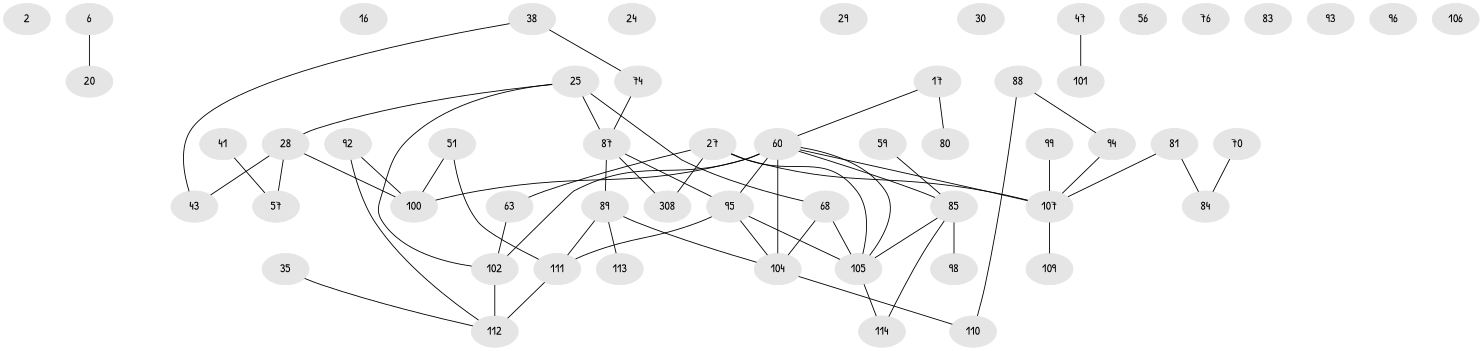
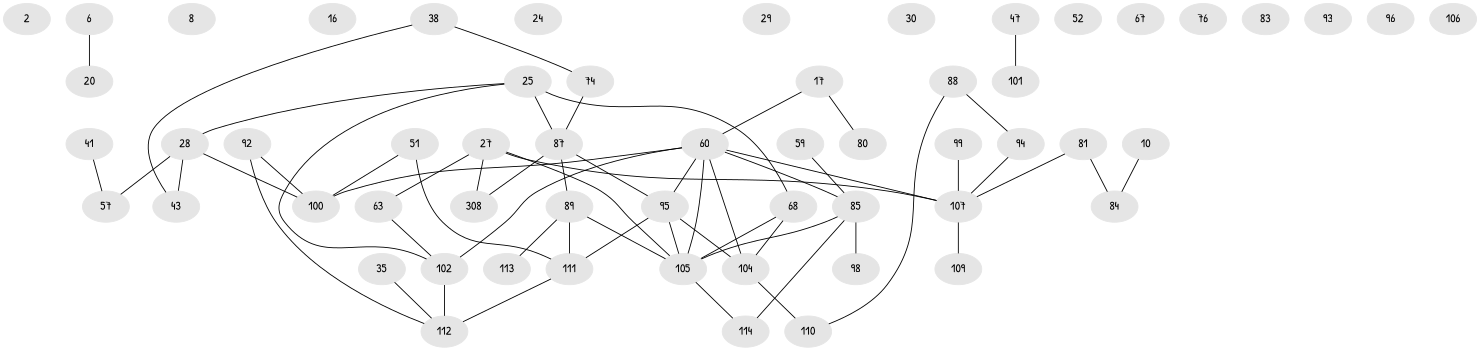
none -> (192, 19)
none -> (1141, 19)
(1143, 19) -> (1078, 19)
(1237, 144) -> (1146, 144)
(689, 241) -> (628, 239)
